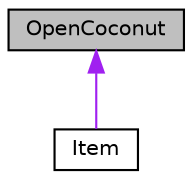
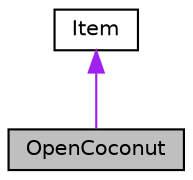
(96, 101) -> (96, 101)
